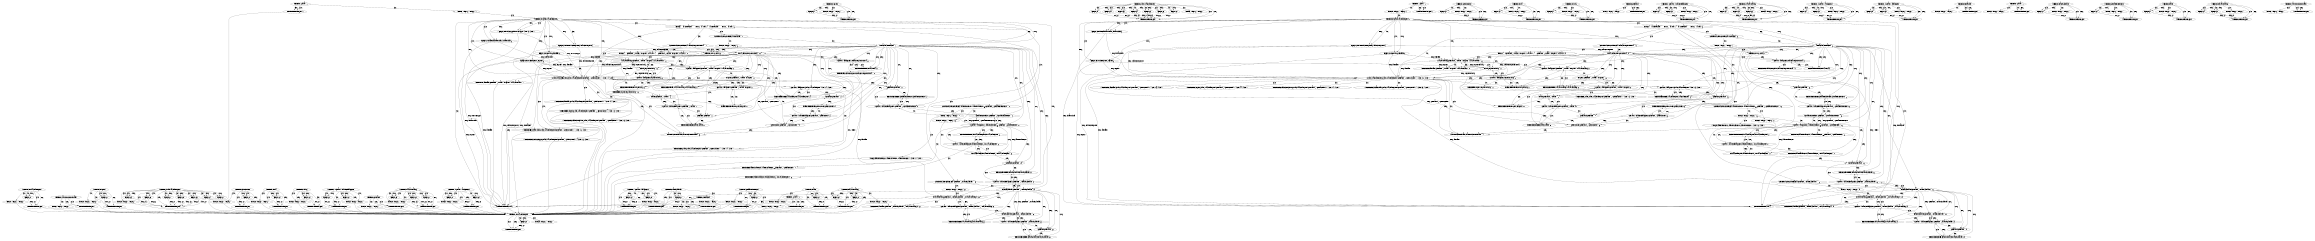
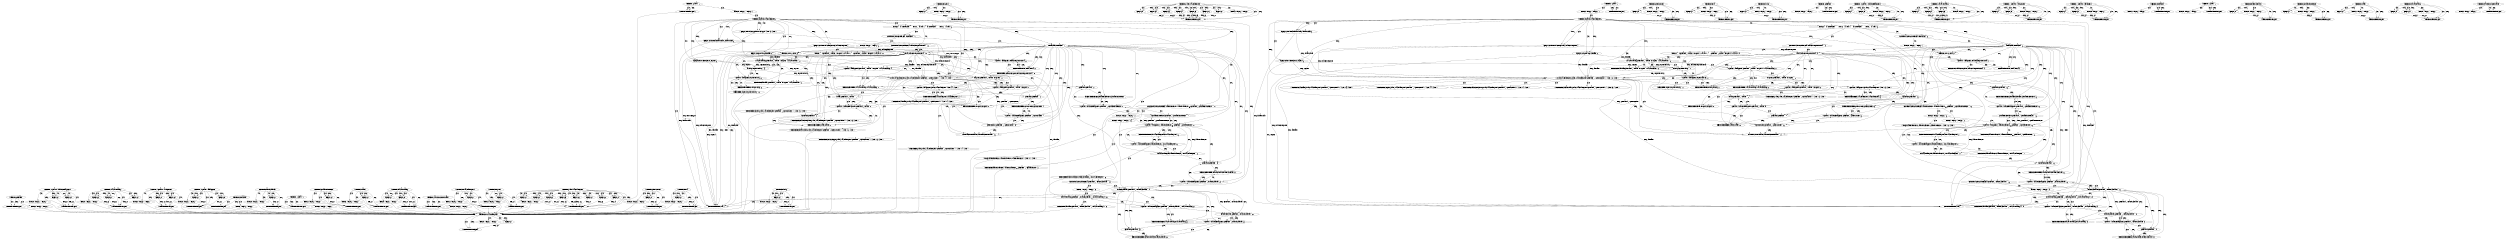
none -> (603, 197)
